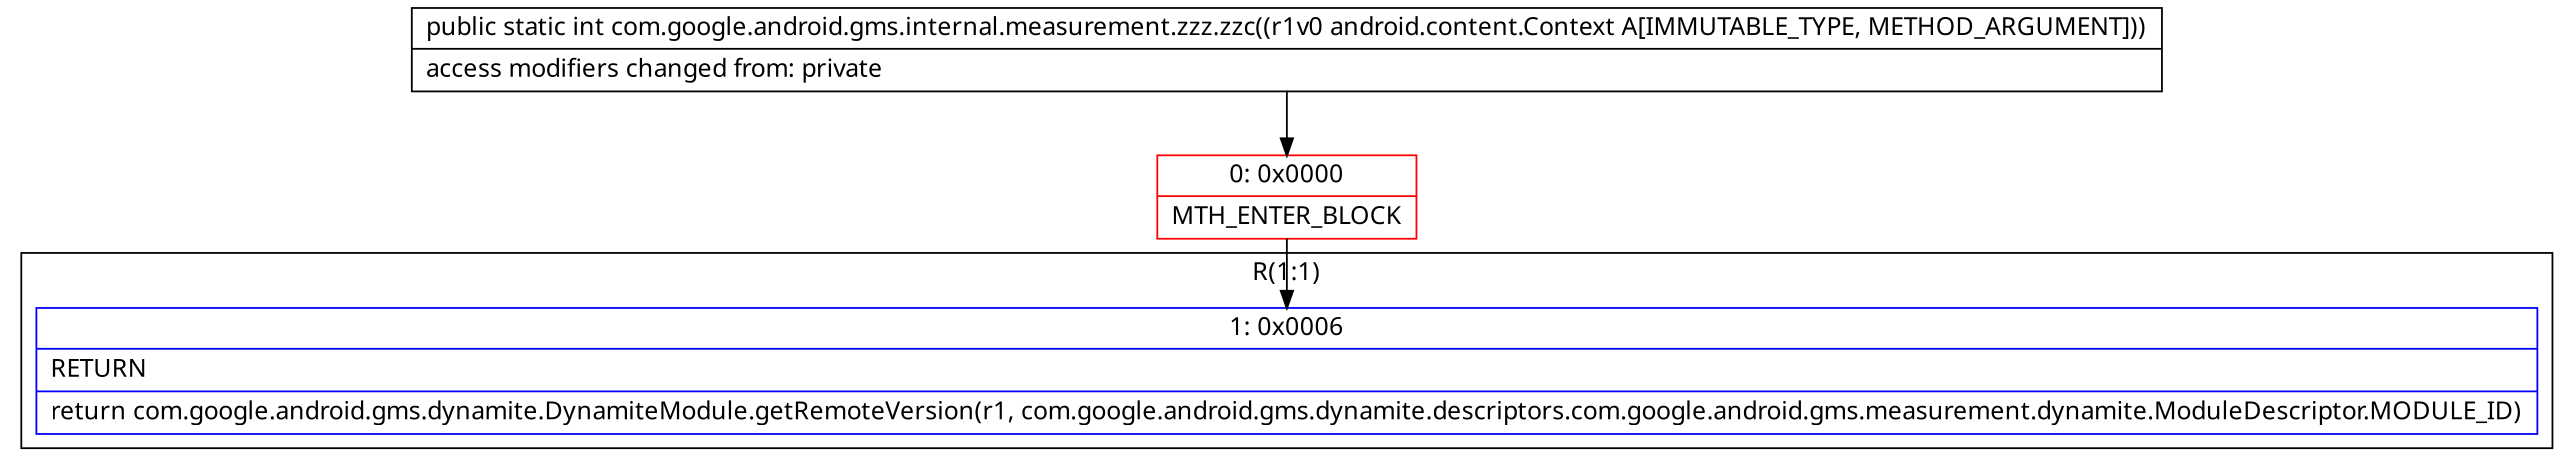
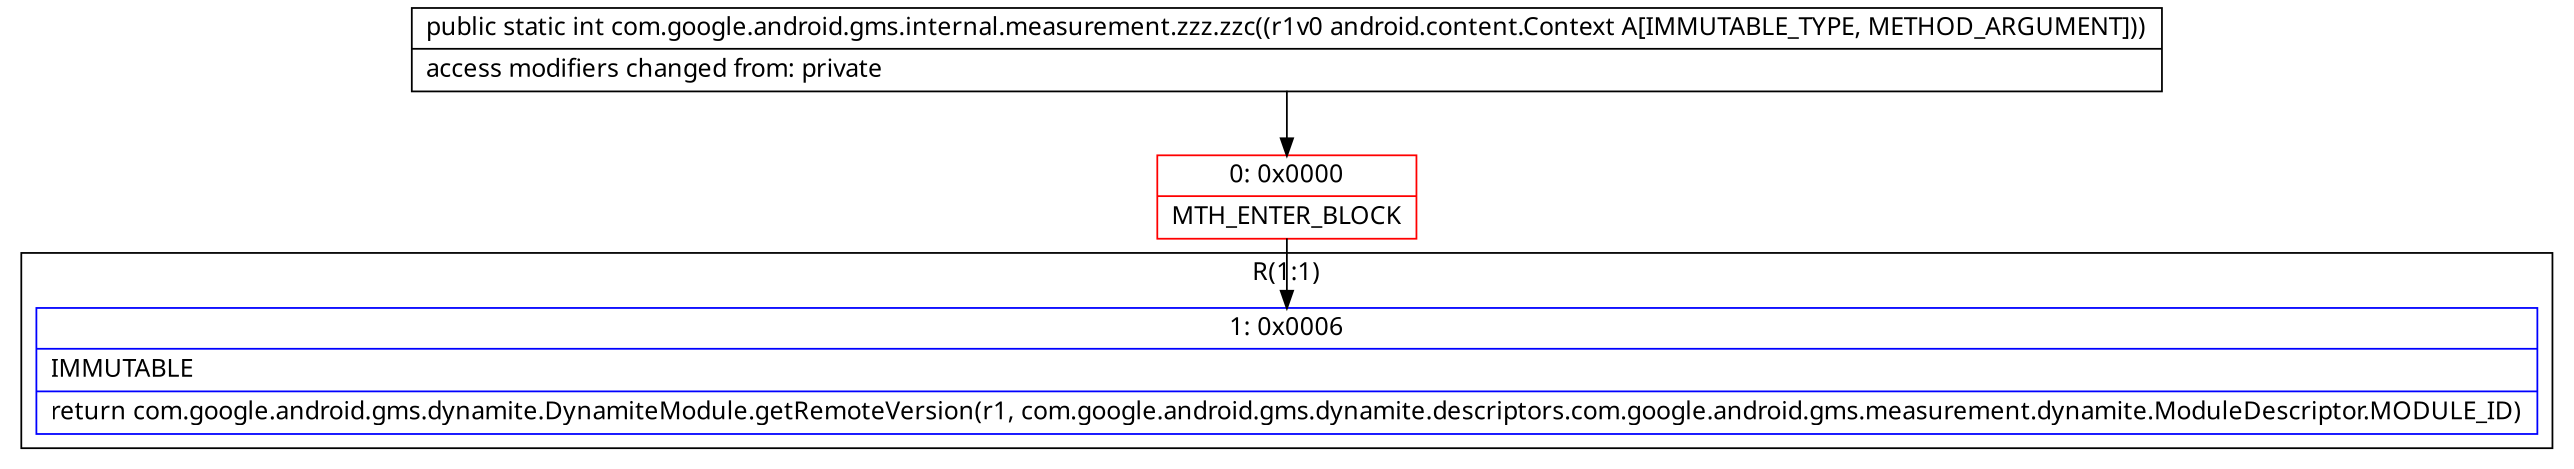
(99, 369) -> (122, 369)
